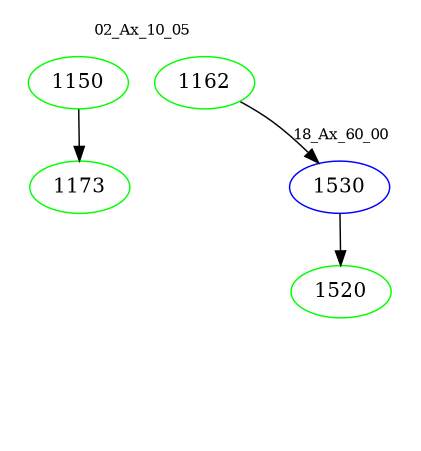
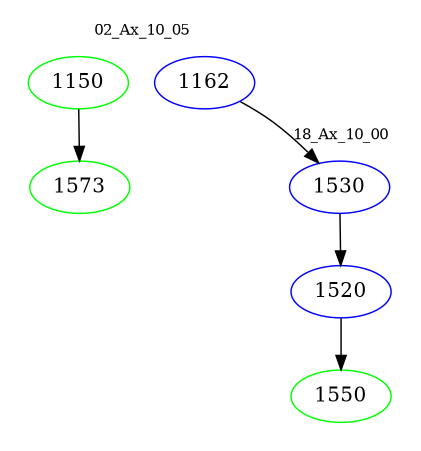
(205, 83) -> (205, 83)
(341, 136) -> (341, 136)
(80, 187) -> (80, 187)
(341, 292) -> (341, 292)
none -> (341, 396)
